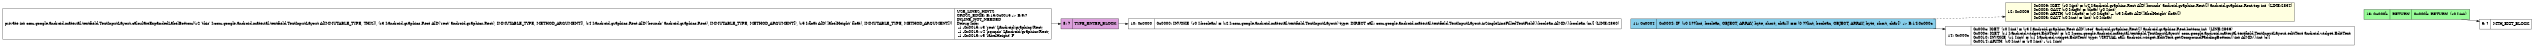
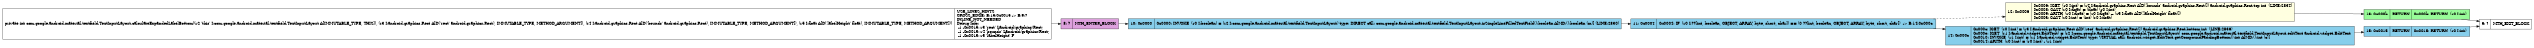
none -> (2328, 14)
(1095, 24) -> (1095, 24)
(1375, 24) -> (1375, 24)
none -> (1625, 24)
none -> (2417, 31)
(2150, 36) -> (2150, 36)
